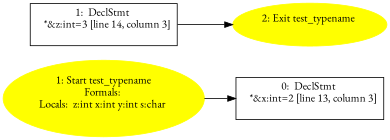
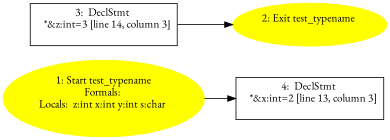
(104, 25) -> (104, 25)
(310, 99) -> (310, 99)
